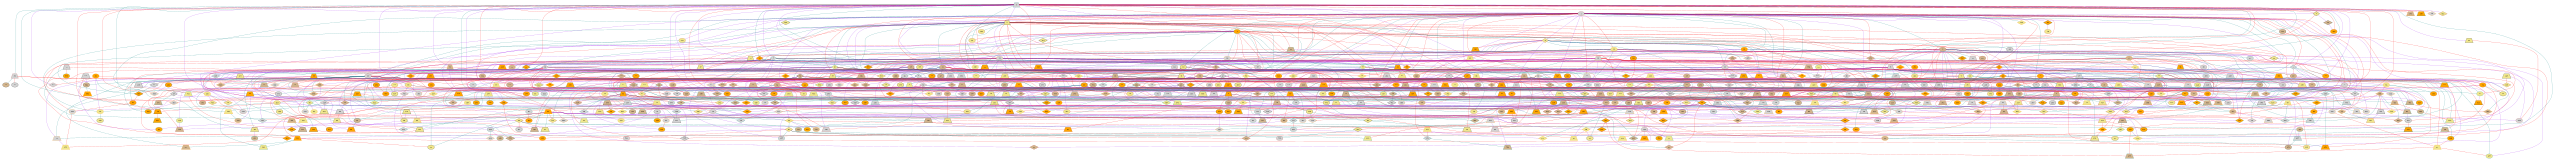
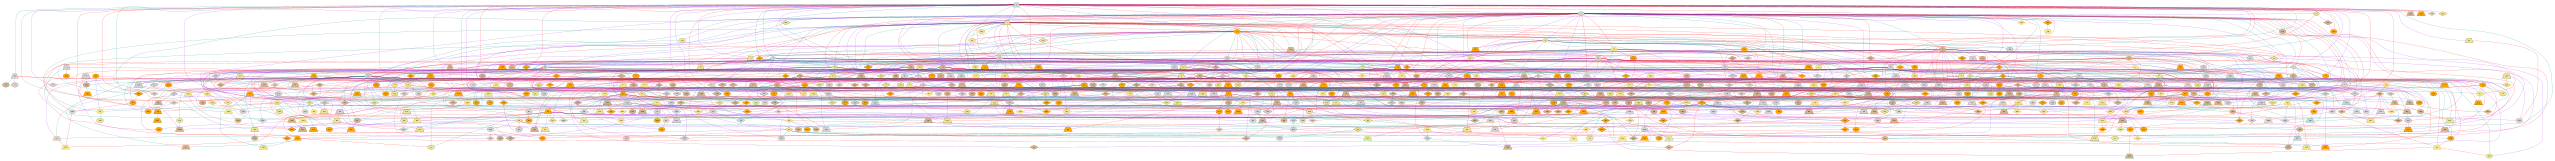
(1809, 67) -> (1809, 67)
(2307, 147) -> (2307, 147)
